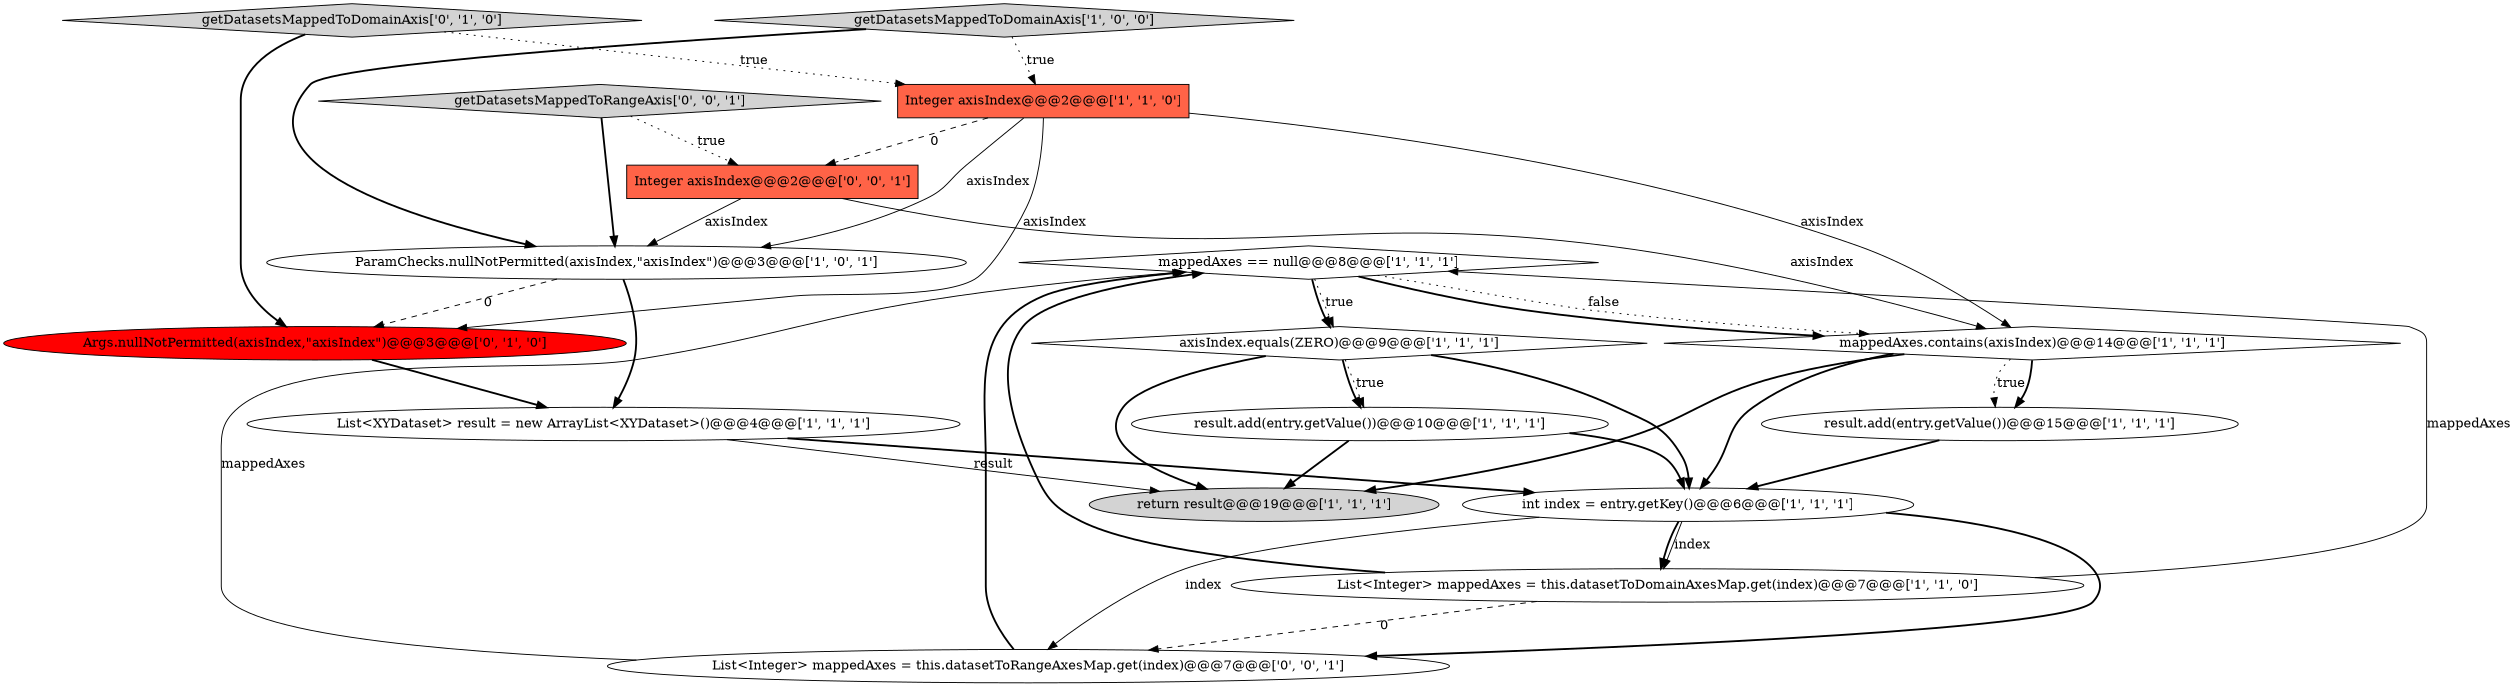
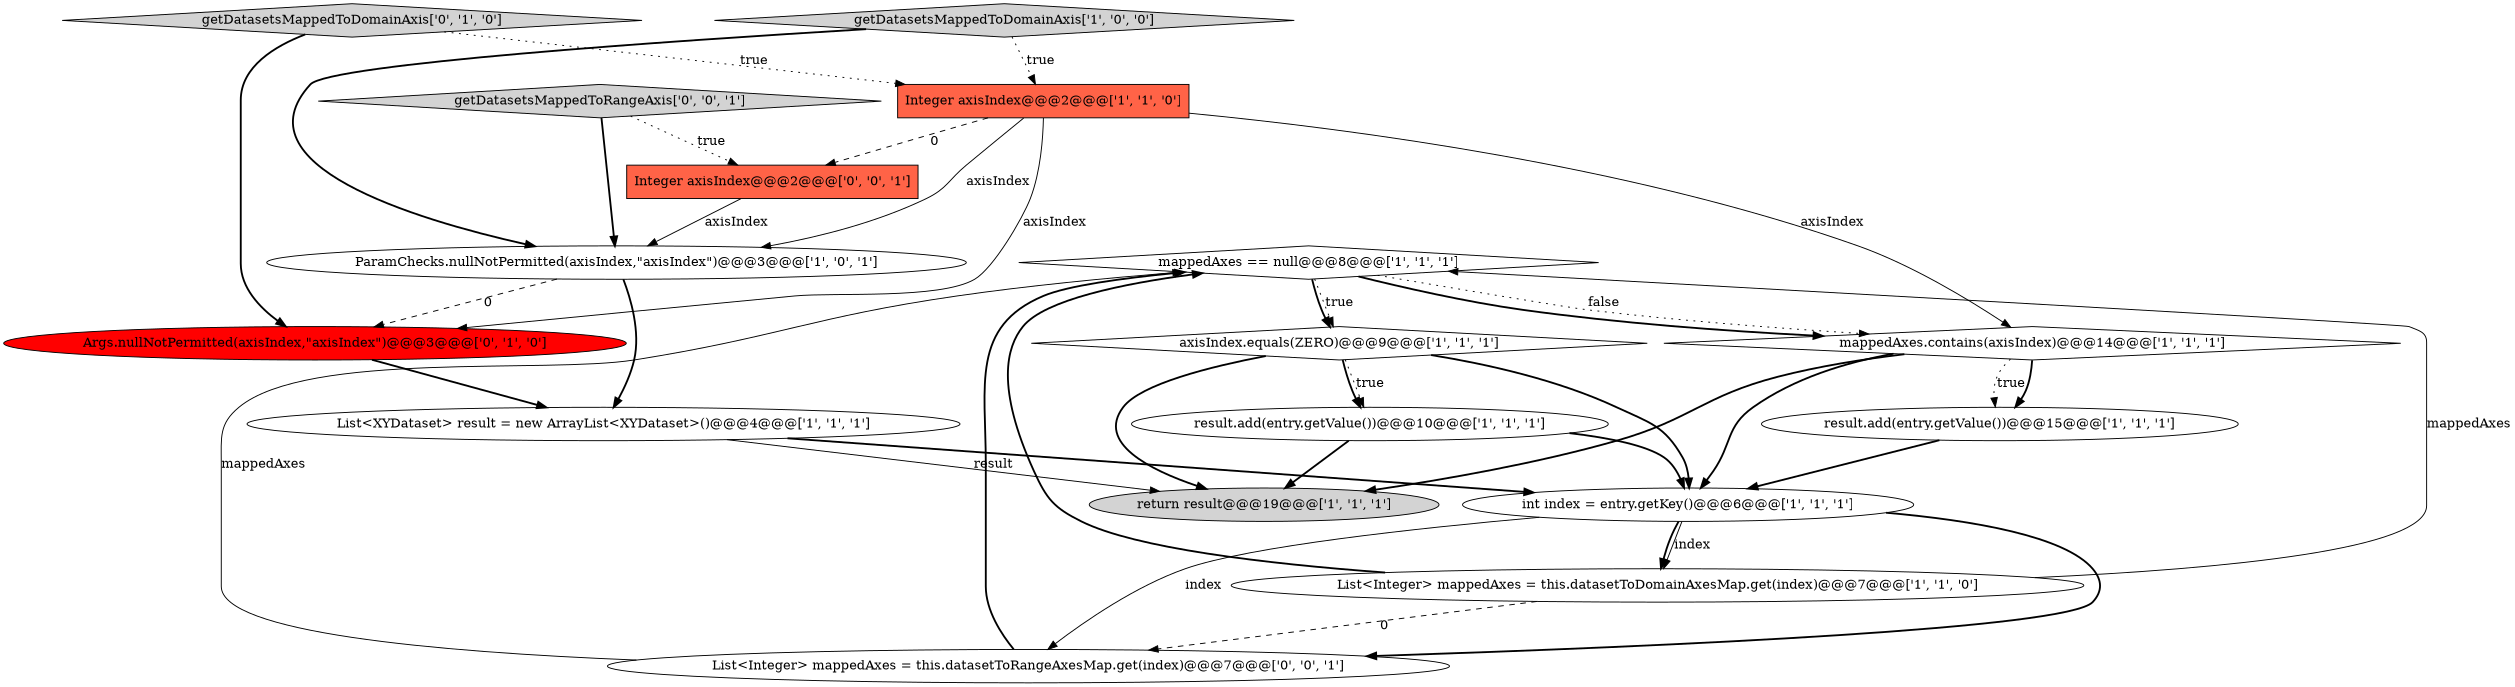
(1413, 233) -> none
